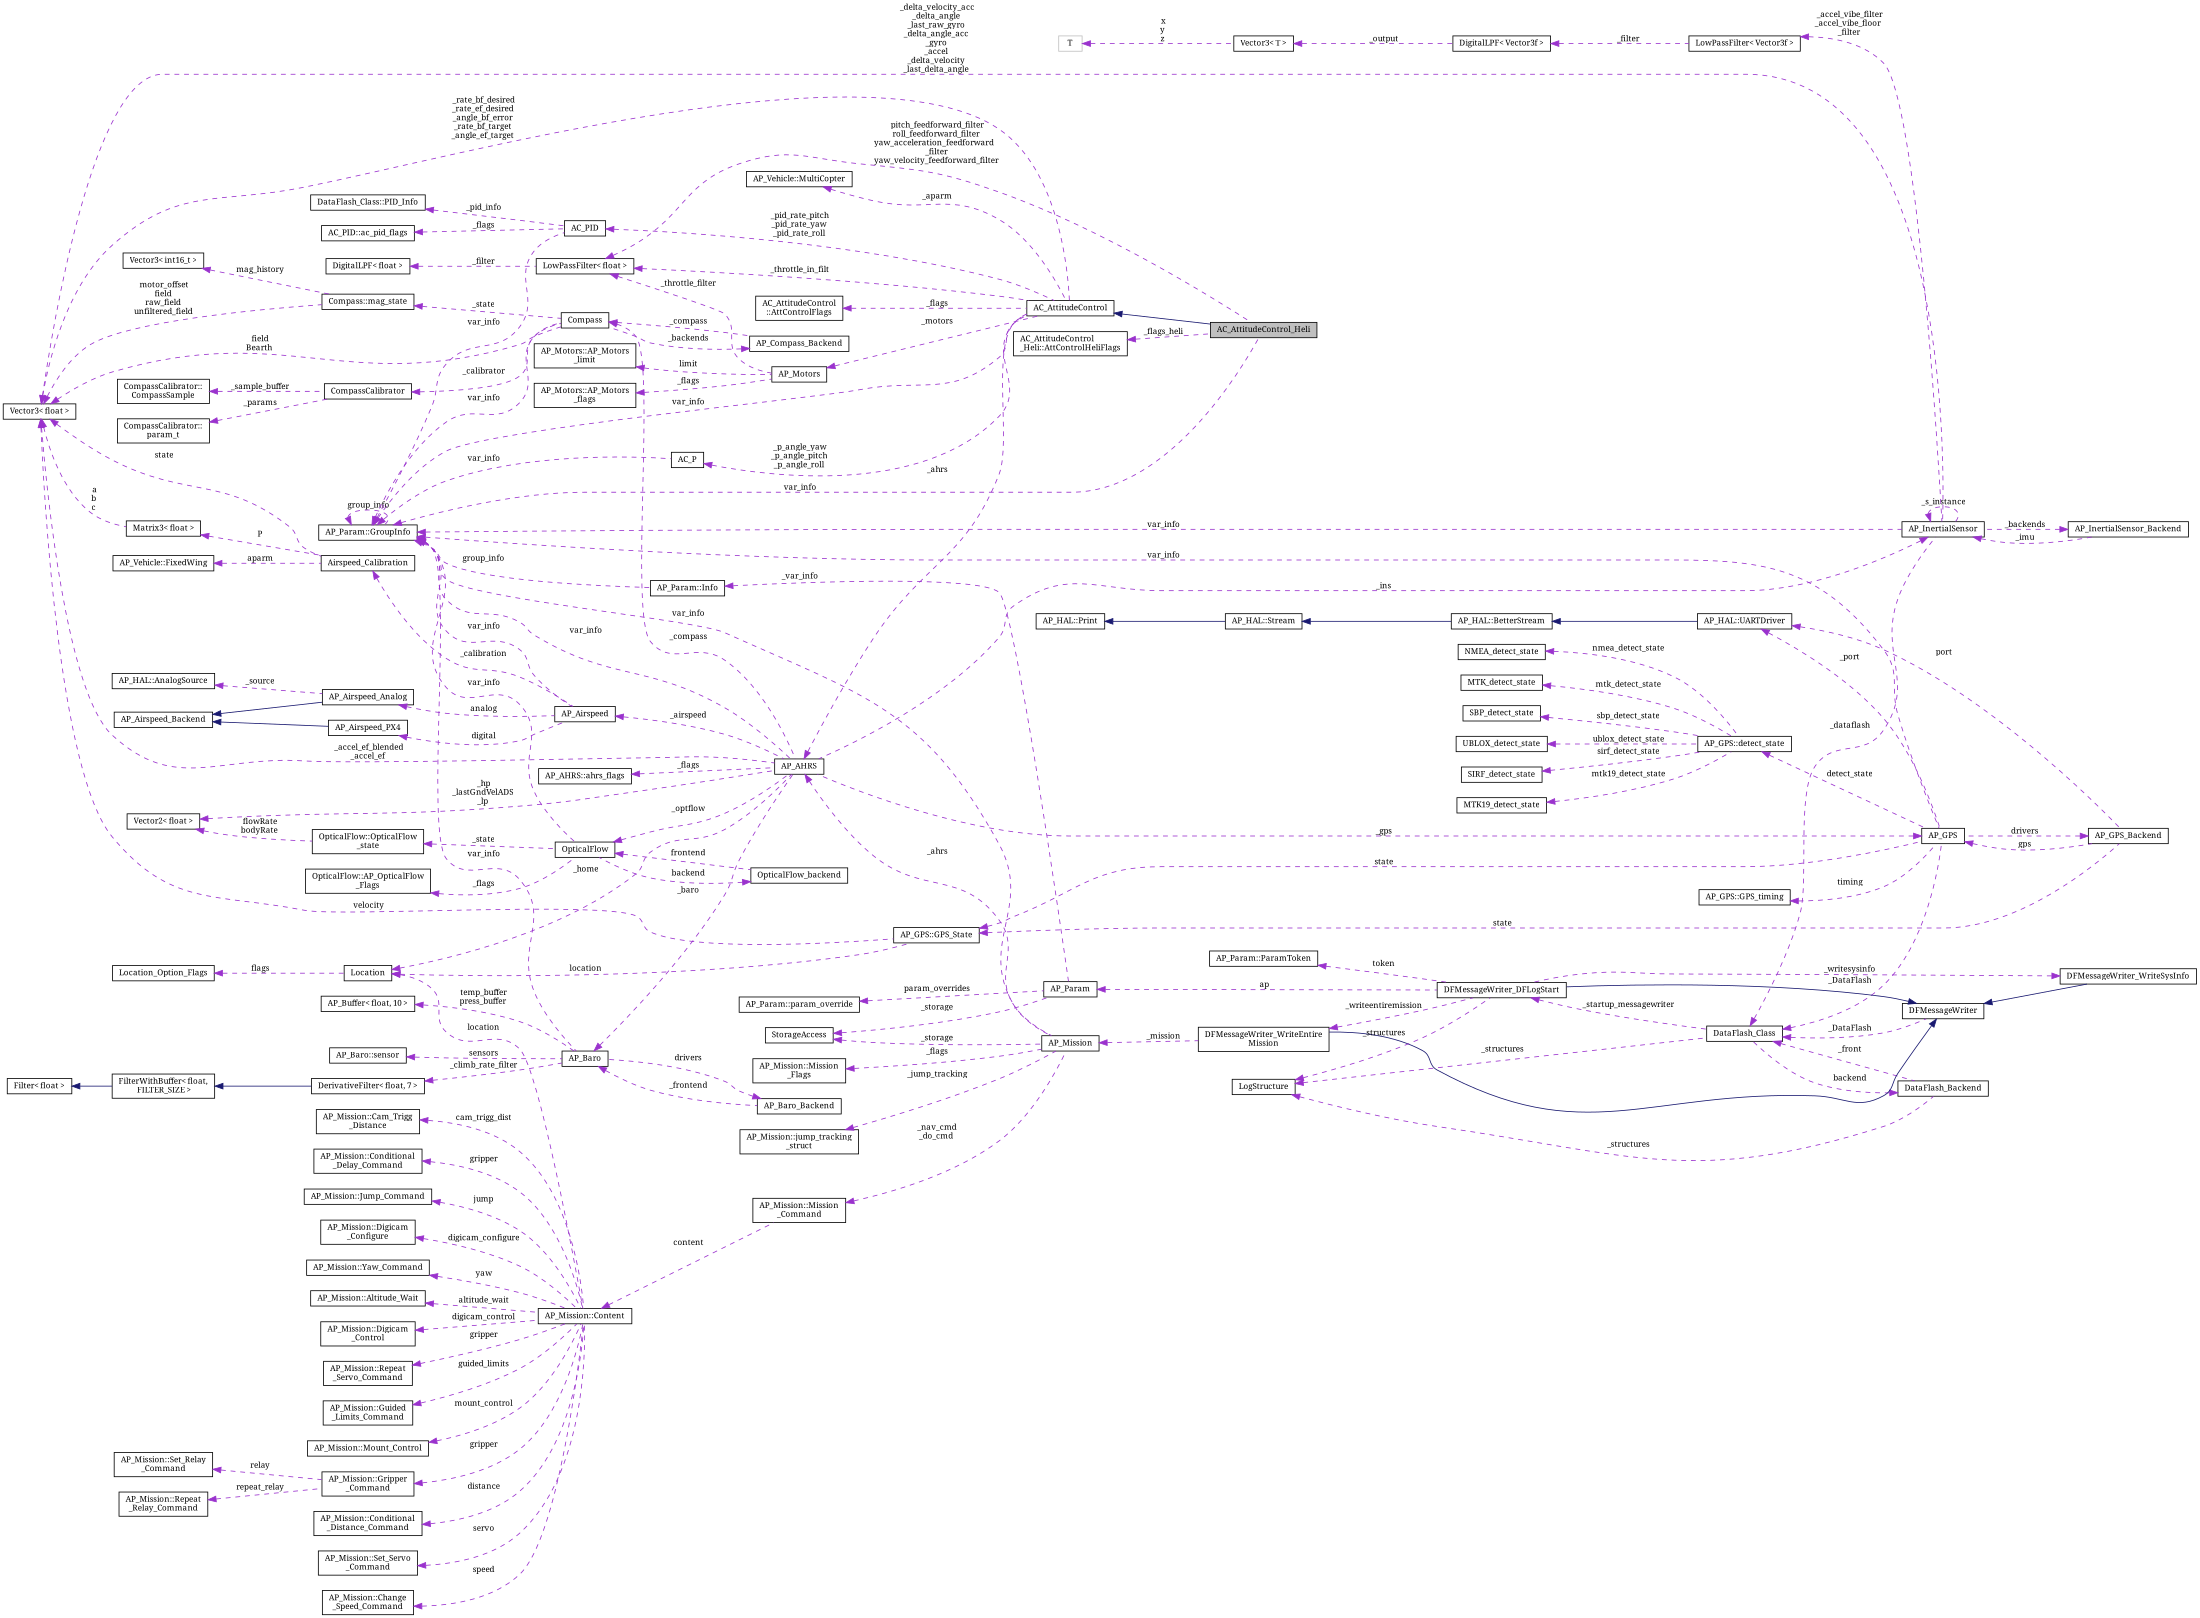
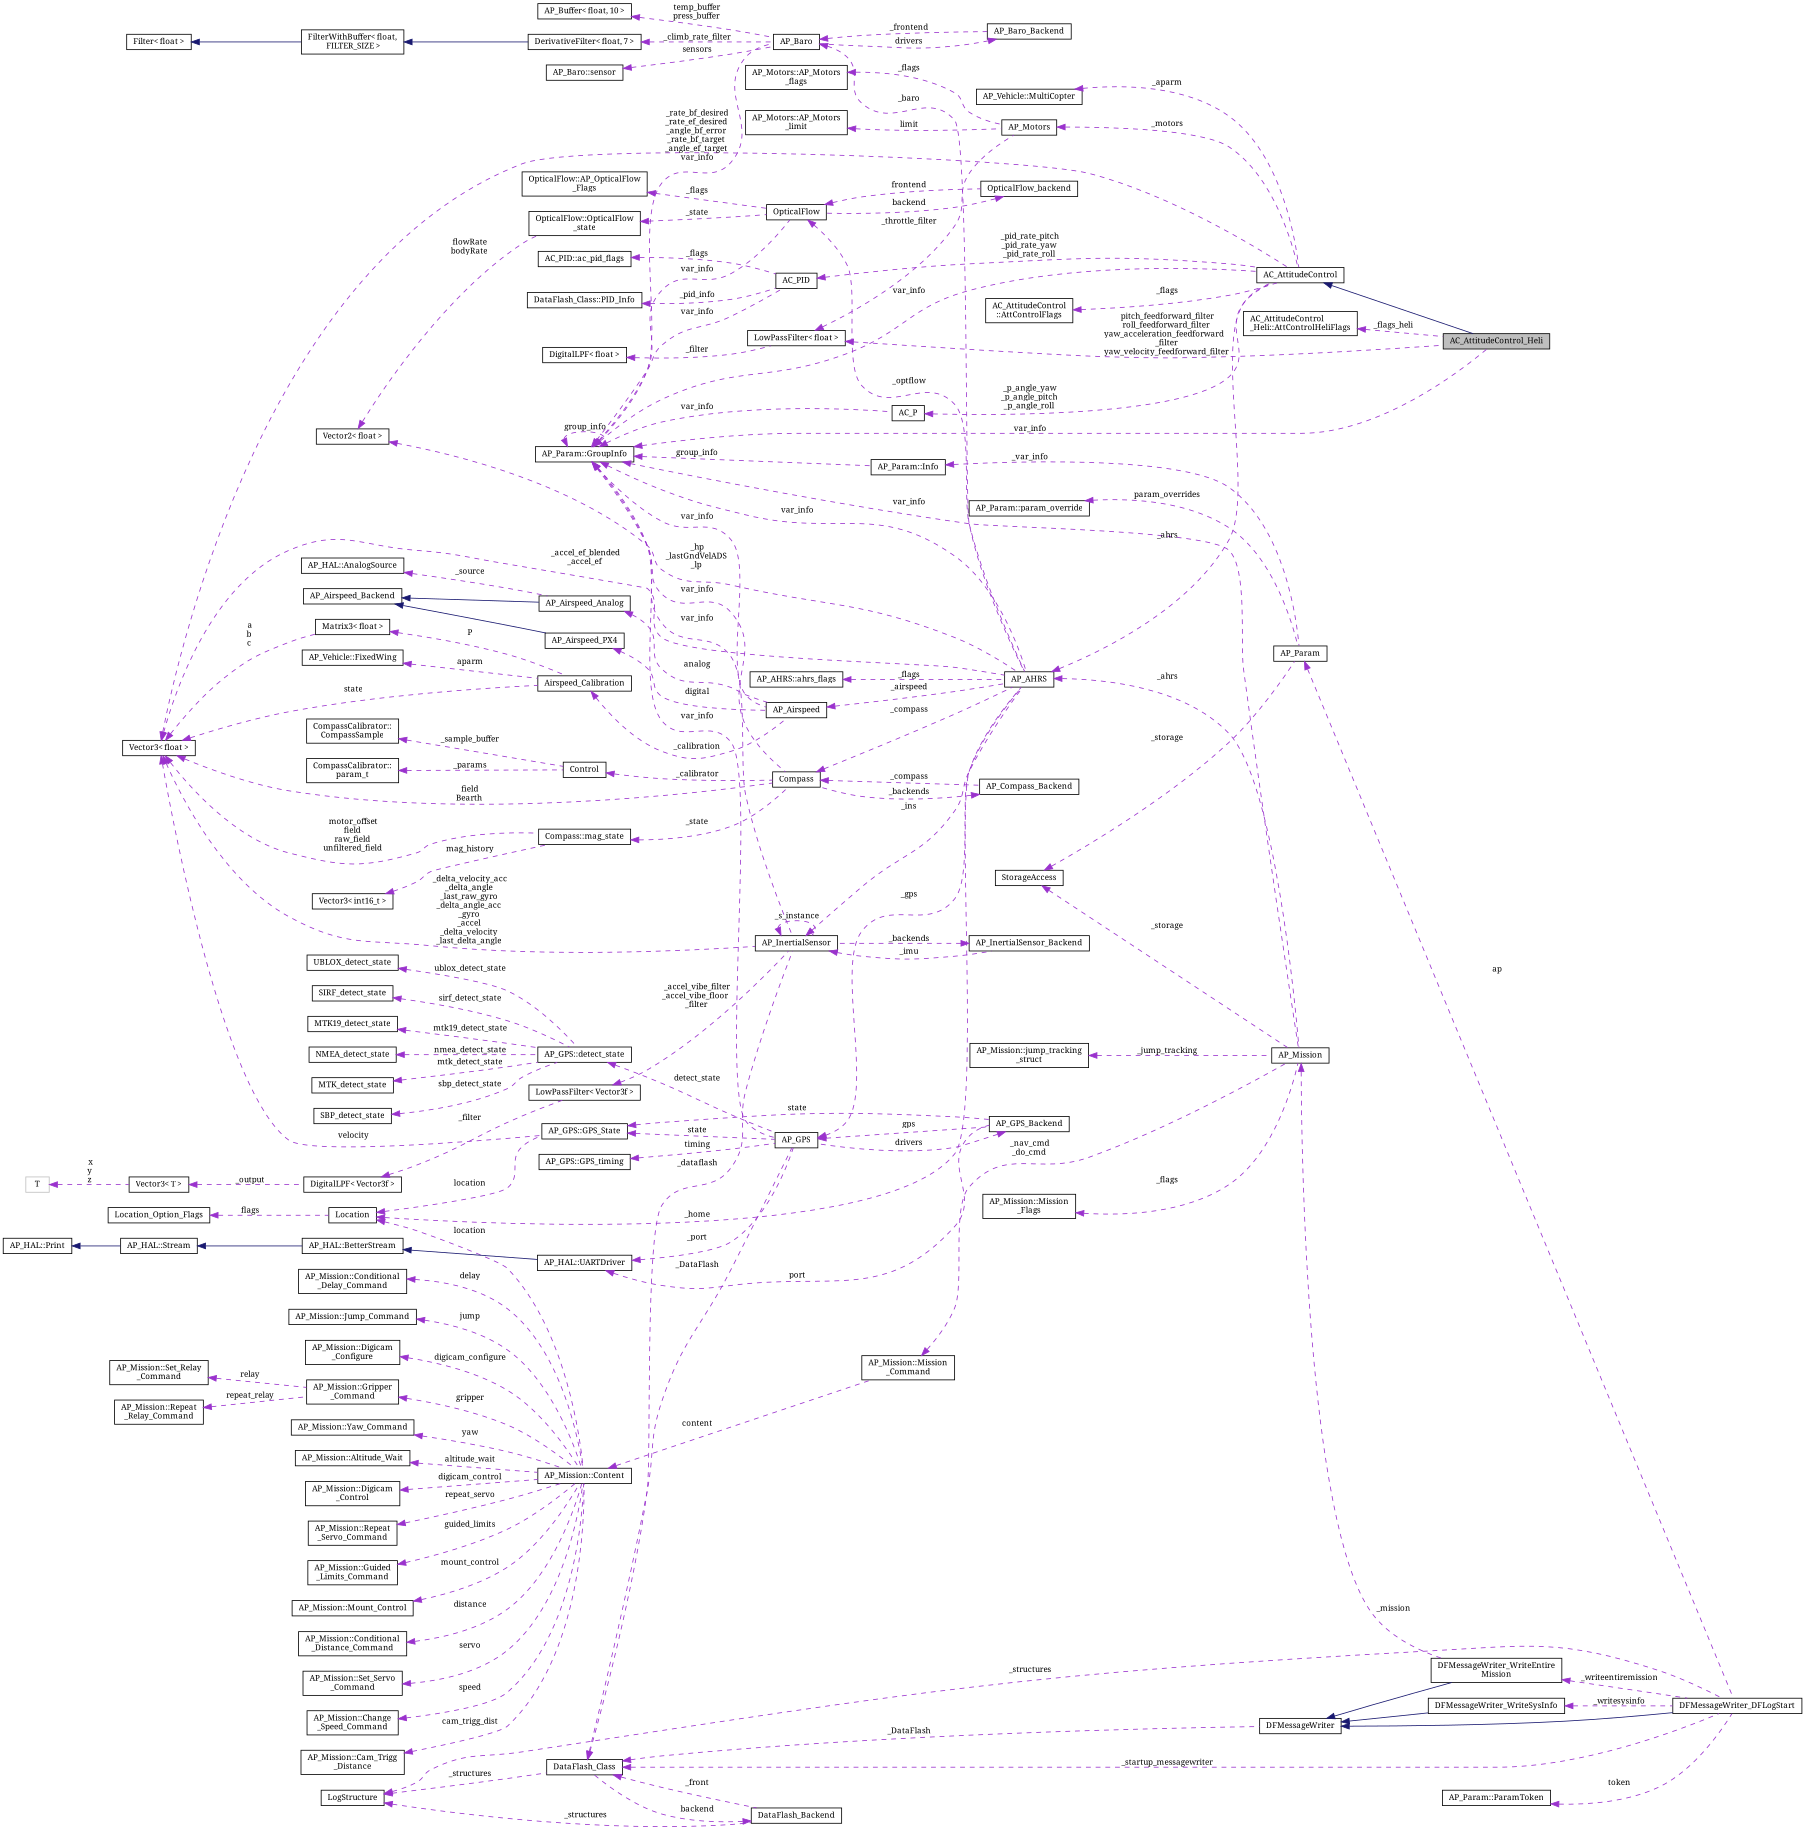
(836, 280) -> none
(368, 391) -> (585, 770)
(1622, 1017) -> (1179, 1767)
(483, 1159) -> (469, 1276)
(483, 1335) -> (469, 1495)
